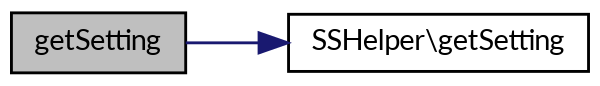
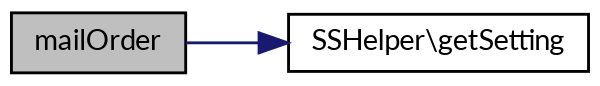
(99, 43) -> (99, 43)
